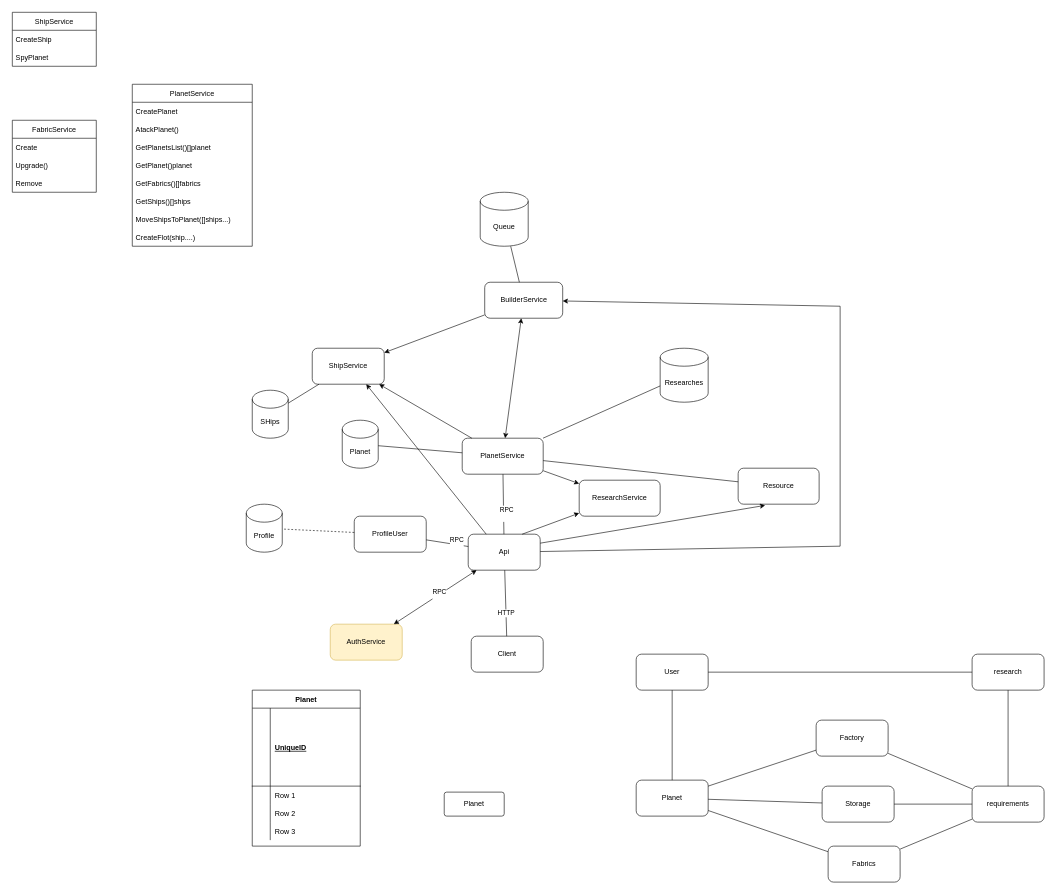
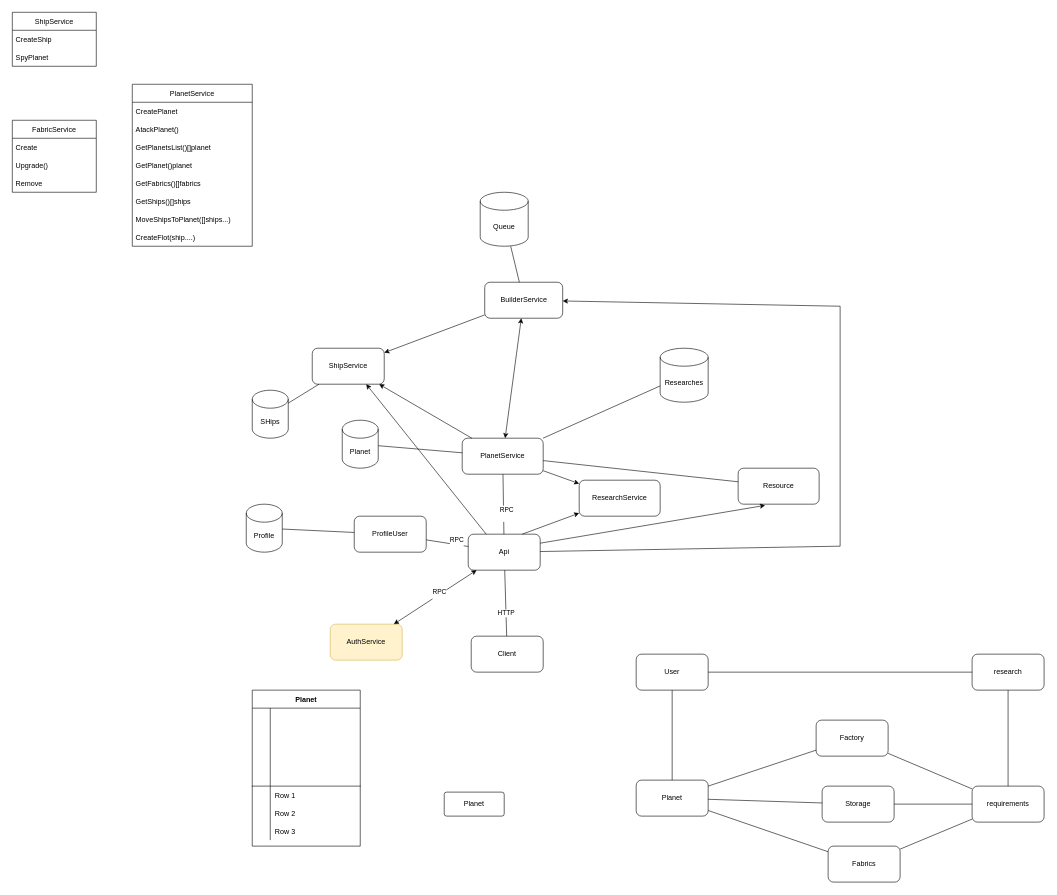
(318, 531) -> (318, 531)
(315, 747) -> none
